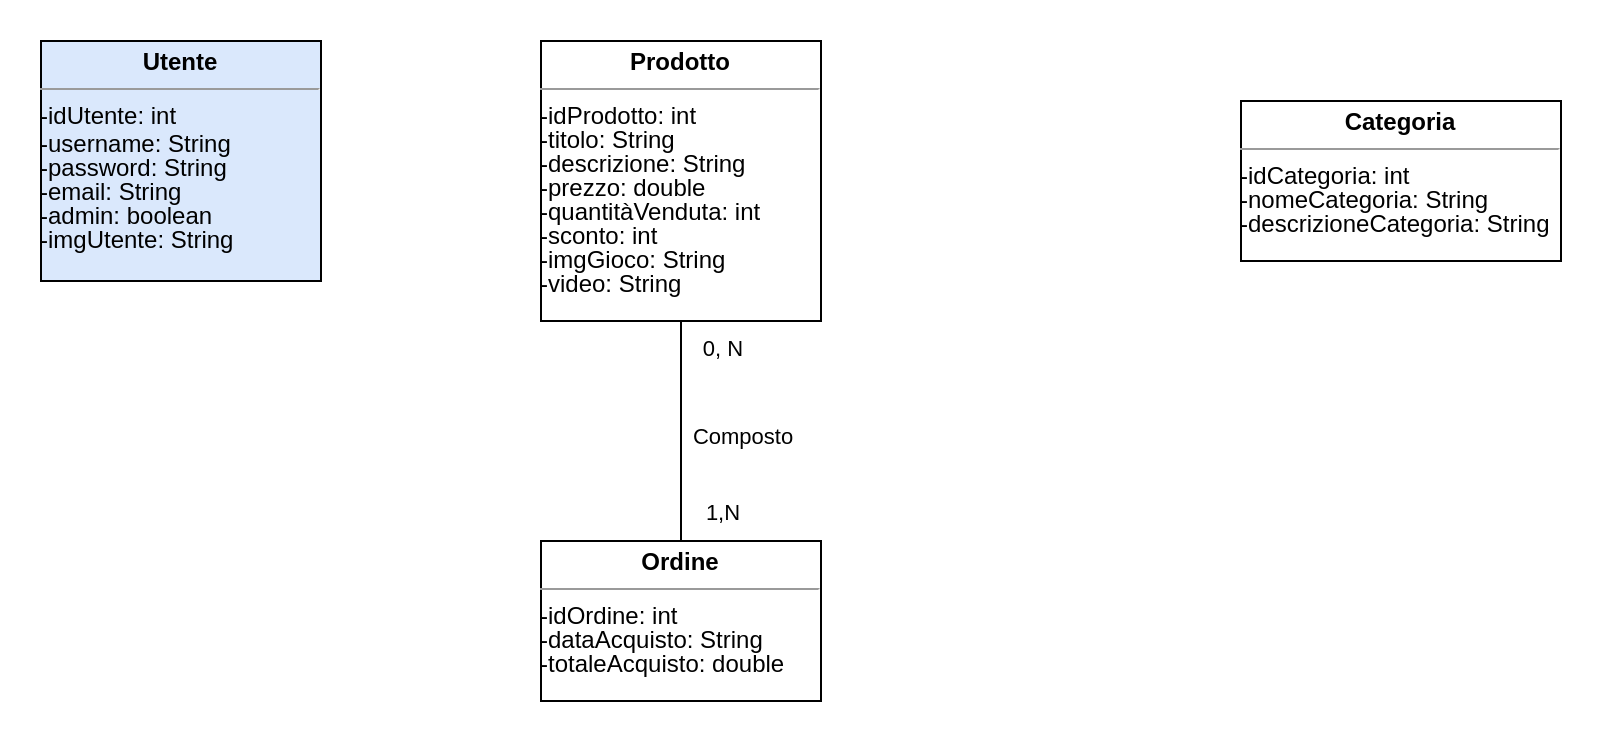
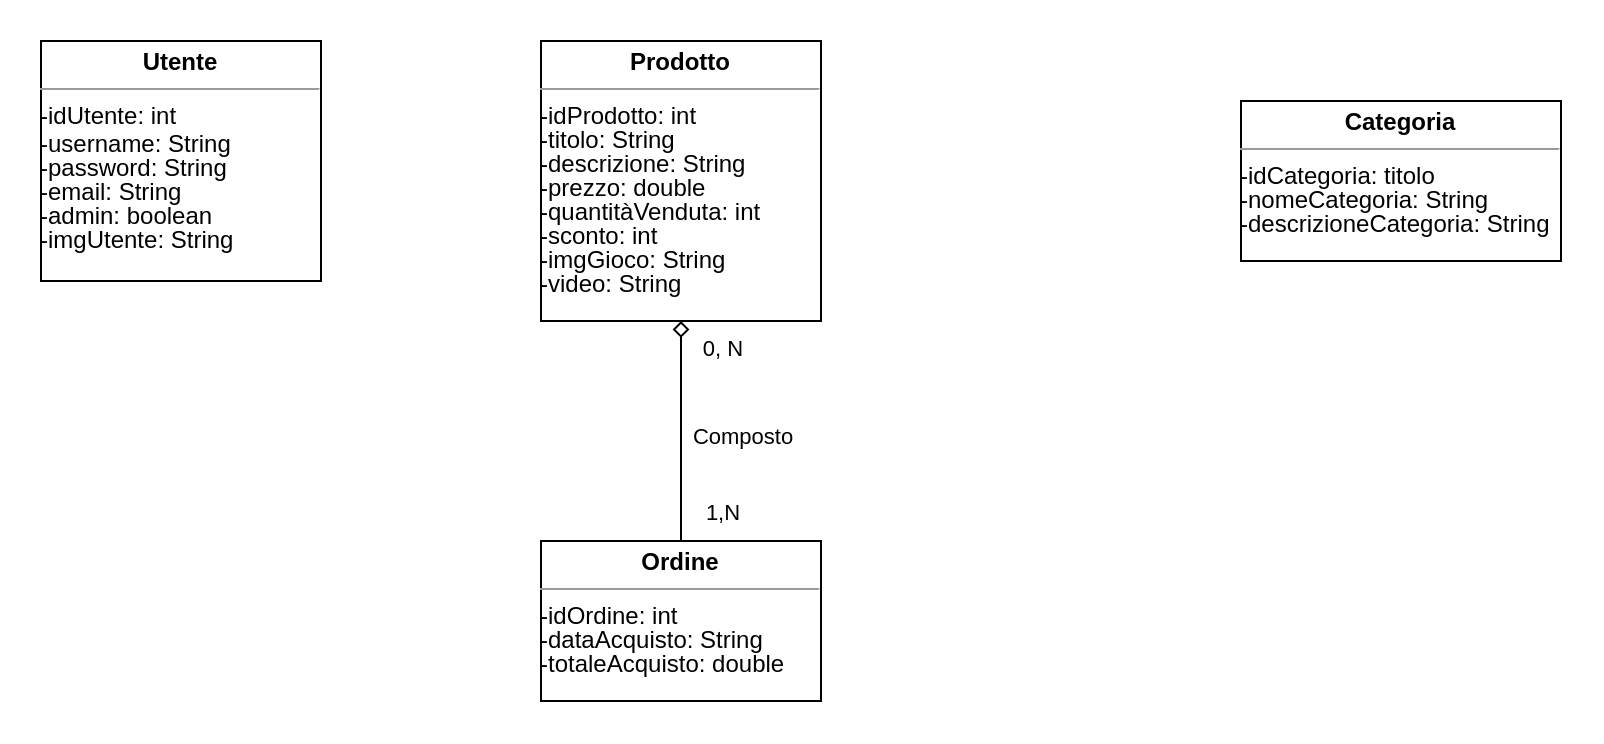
(1417, 159) -> (1417, 159)
(181, 161) -> (181, 161)
(681, 329) -> (681, 337)
